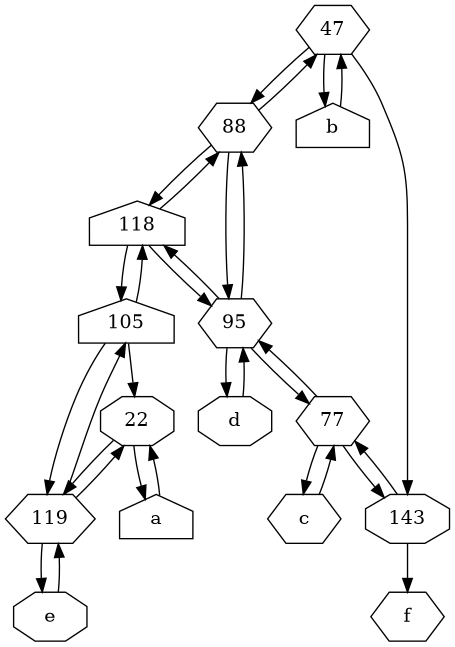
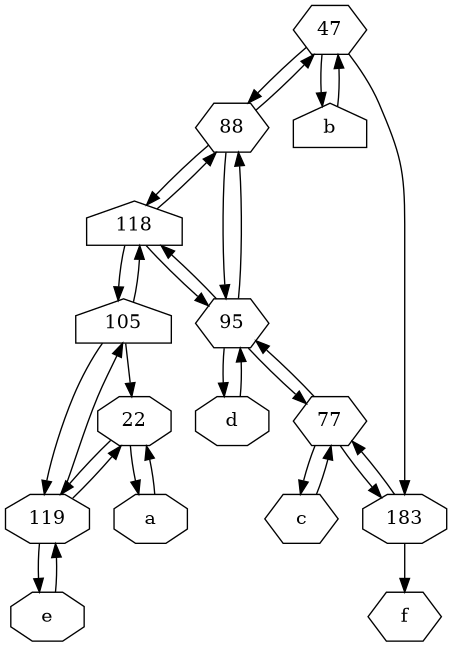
(50, 519) -> (47, 519)
(156, 519) -> (151, 519)
(408, 519) -> (405, 519)
